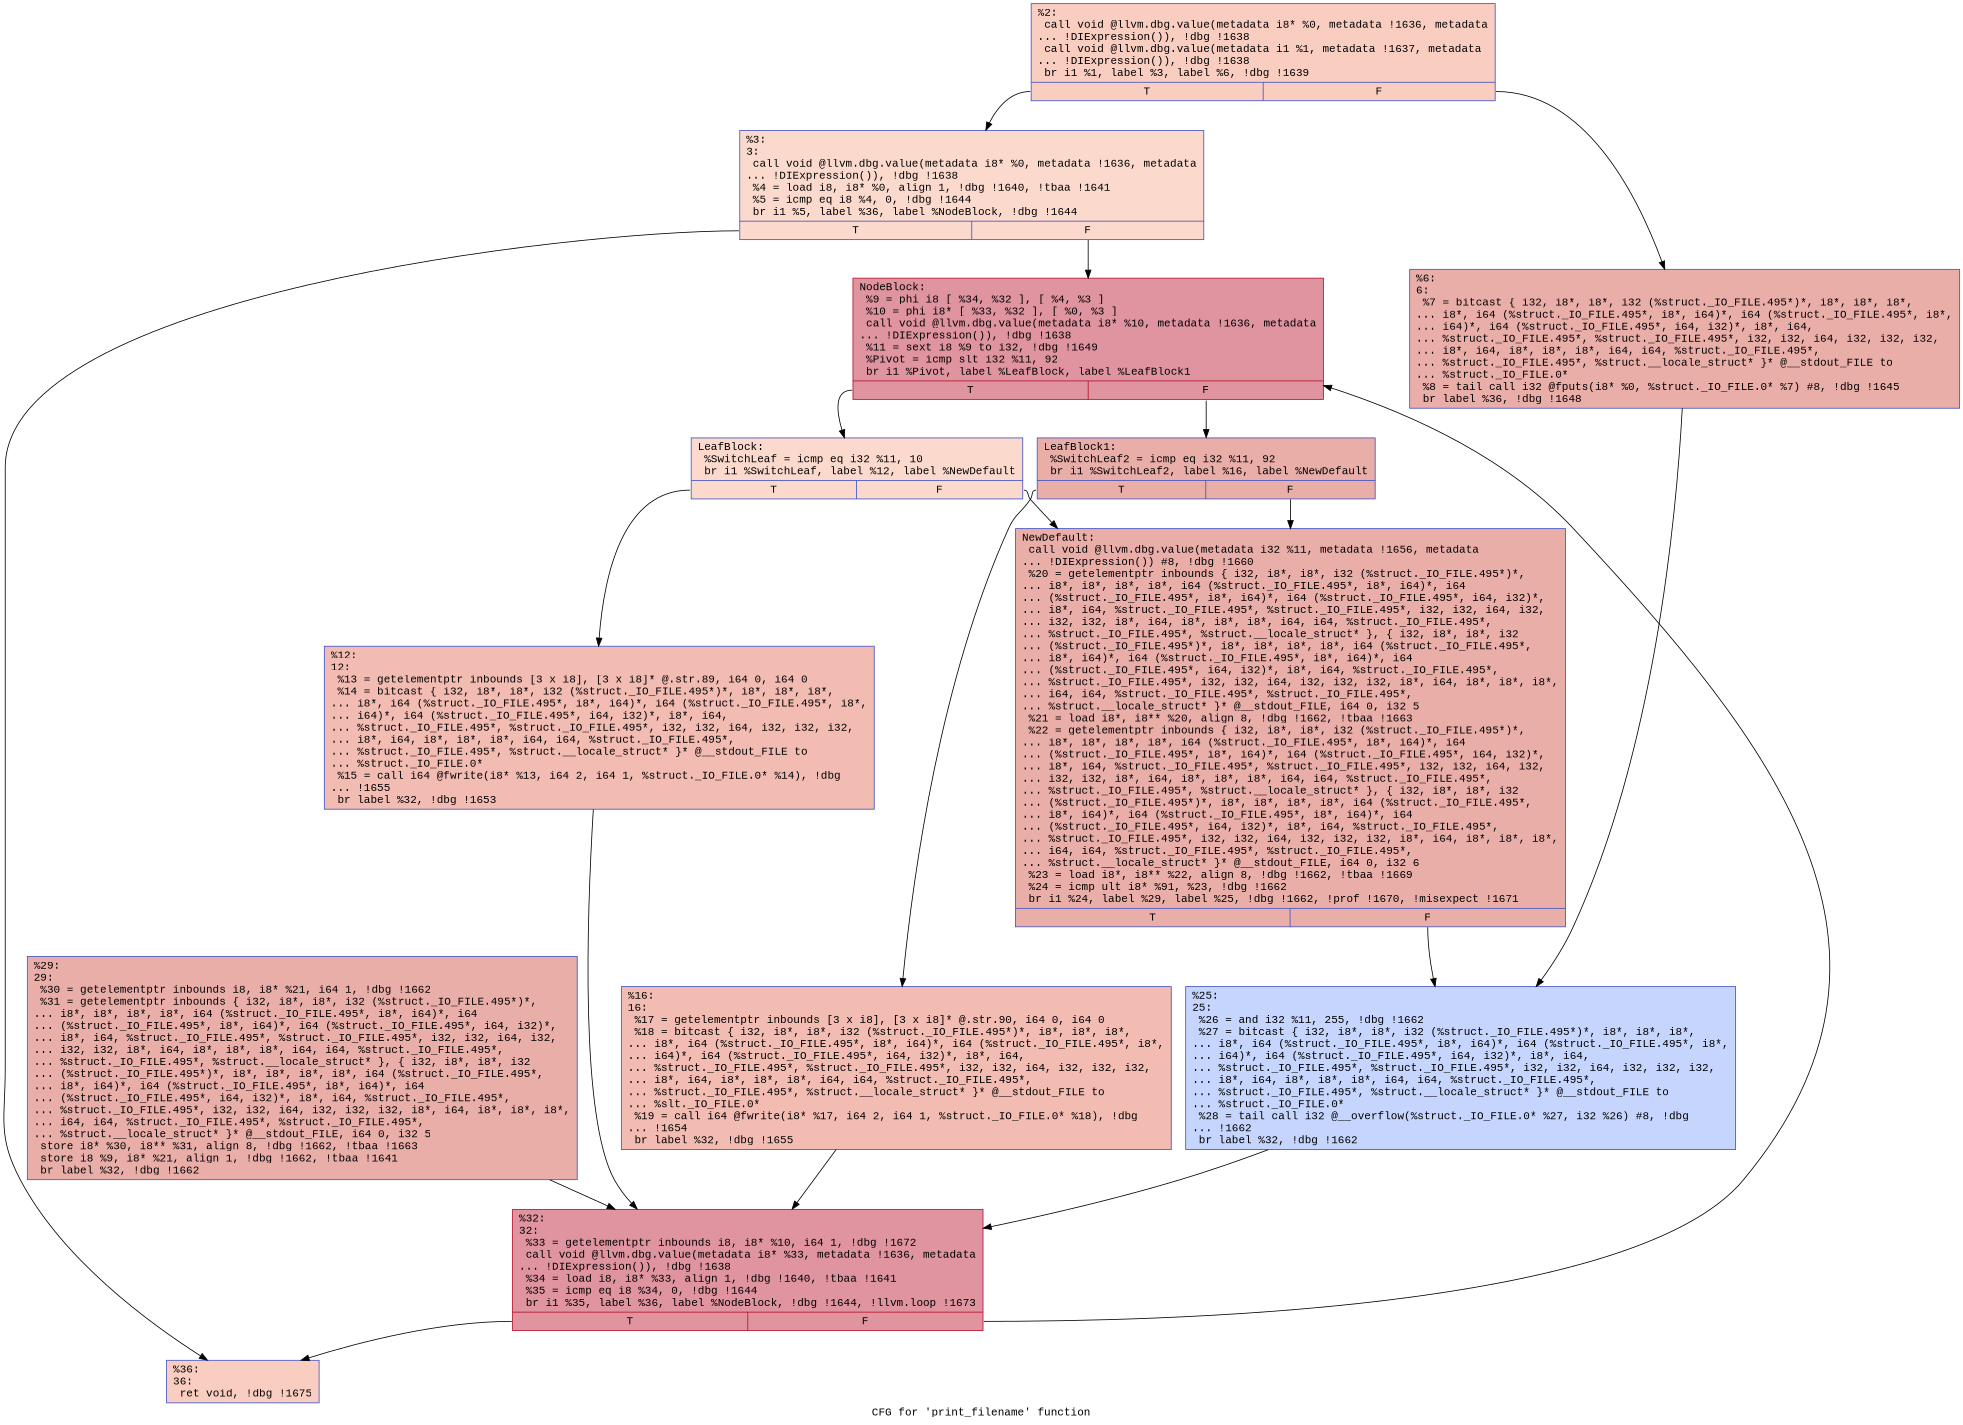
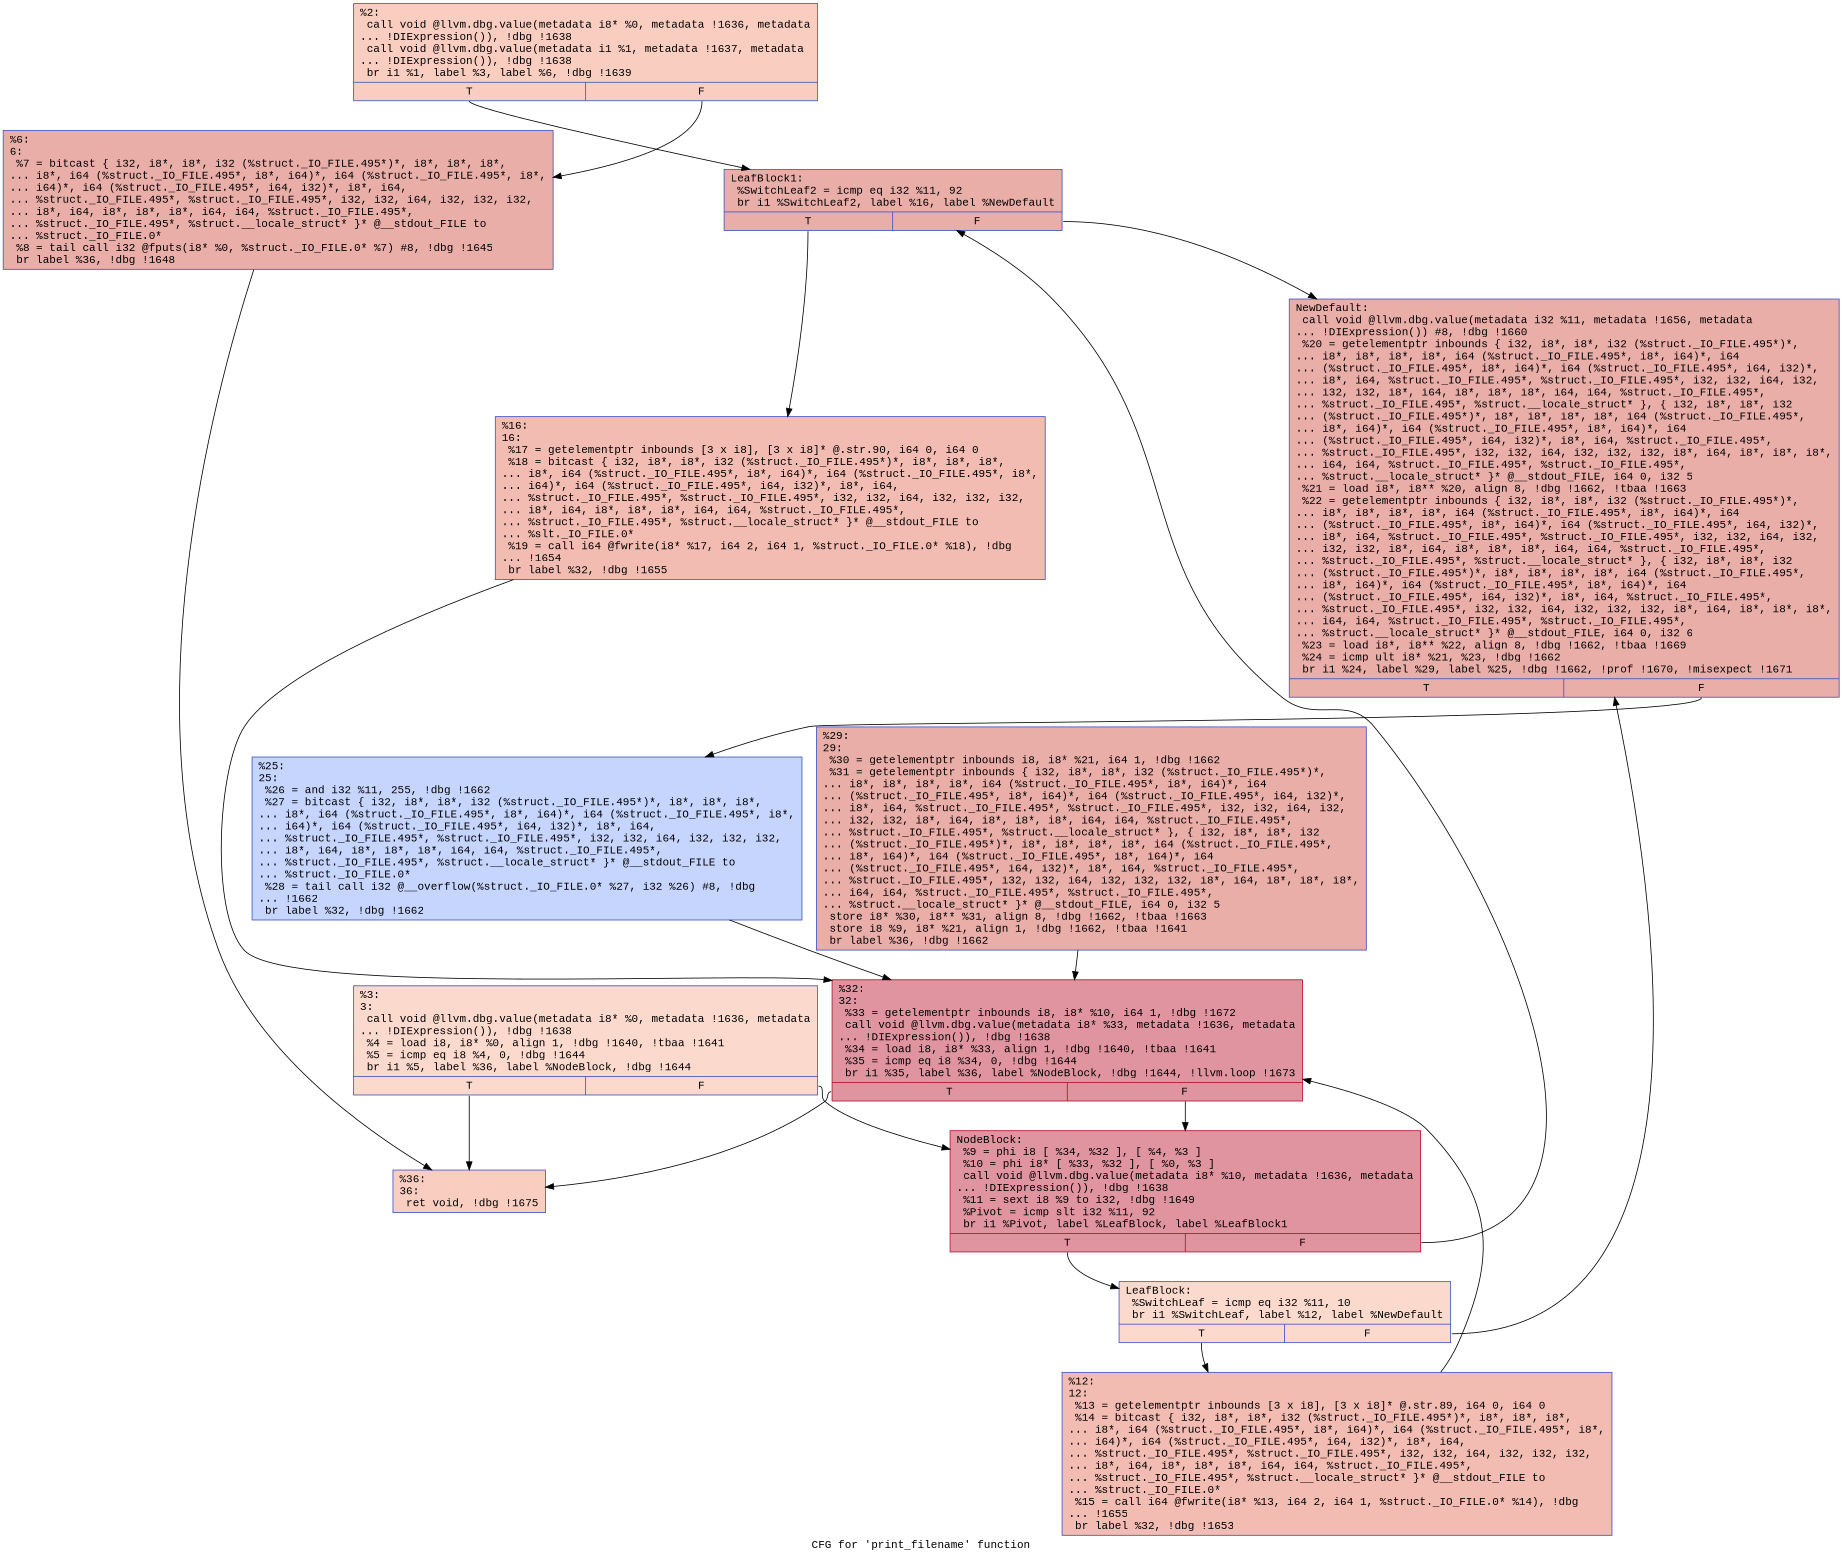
(1006, 101) -> (605, 138)
(1644, 703) -> (181, 760)
(1155, 887) -> (1429, 657)
(117, 1170) -> (906, 940)
